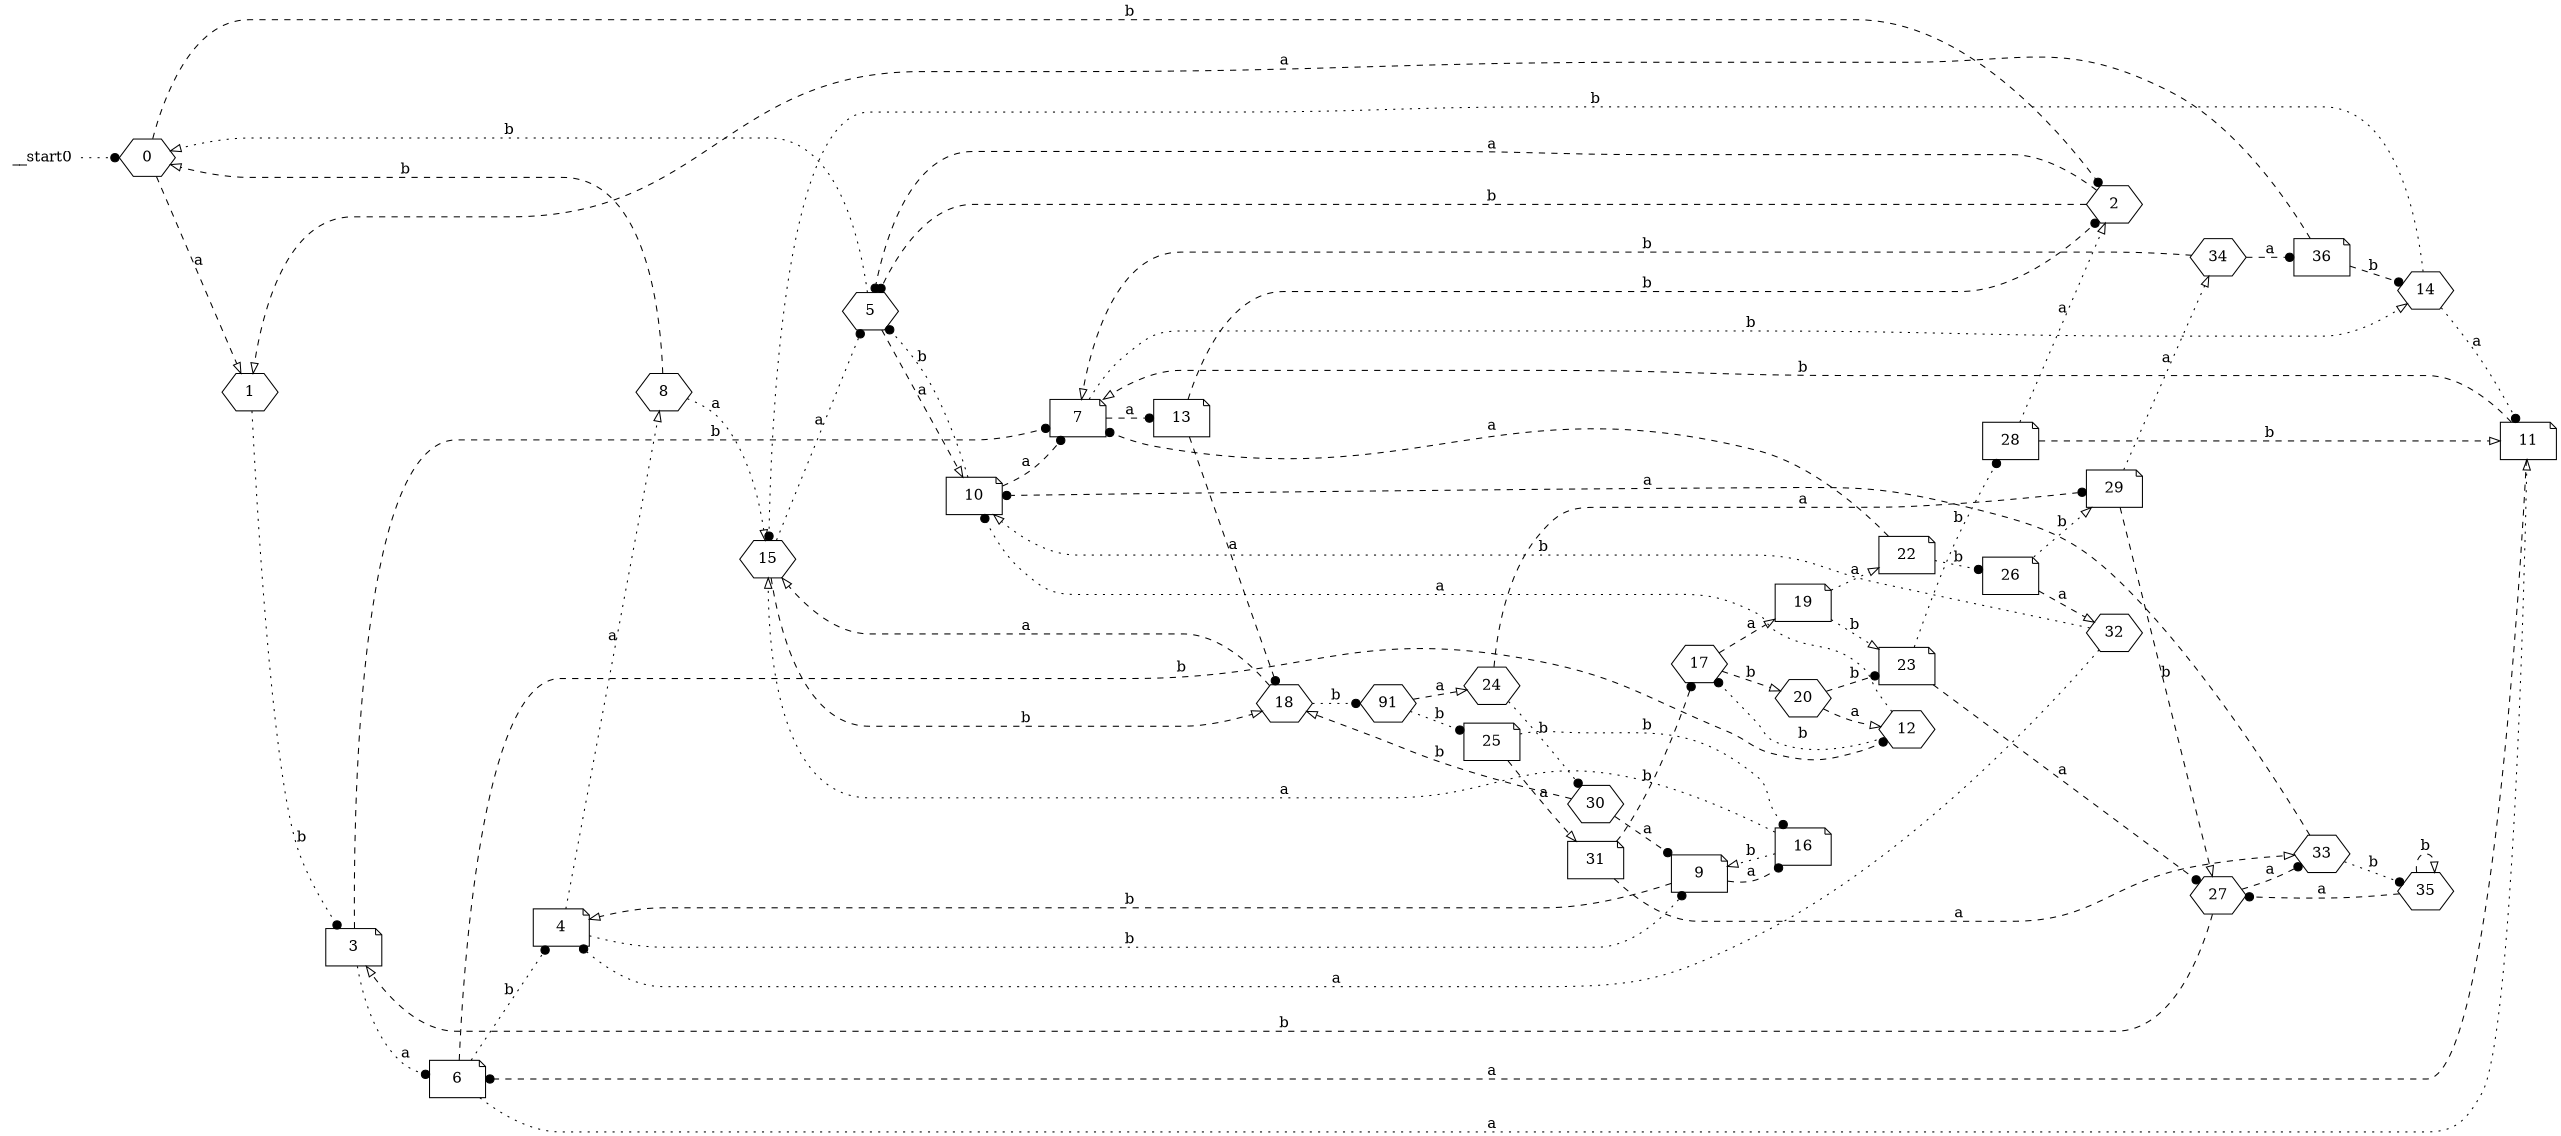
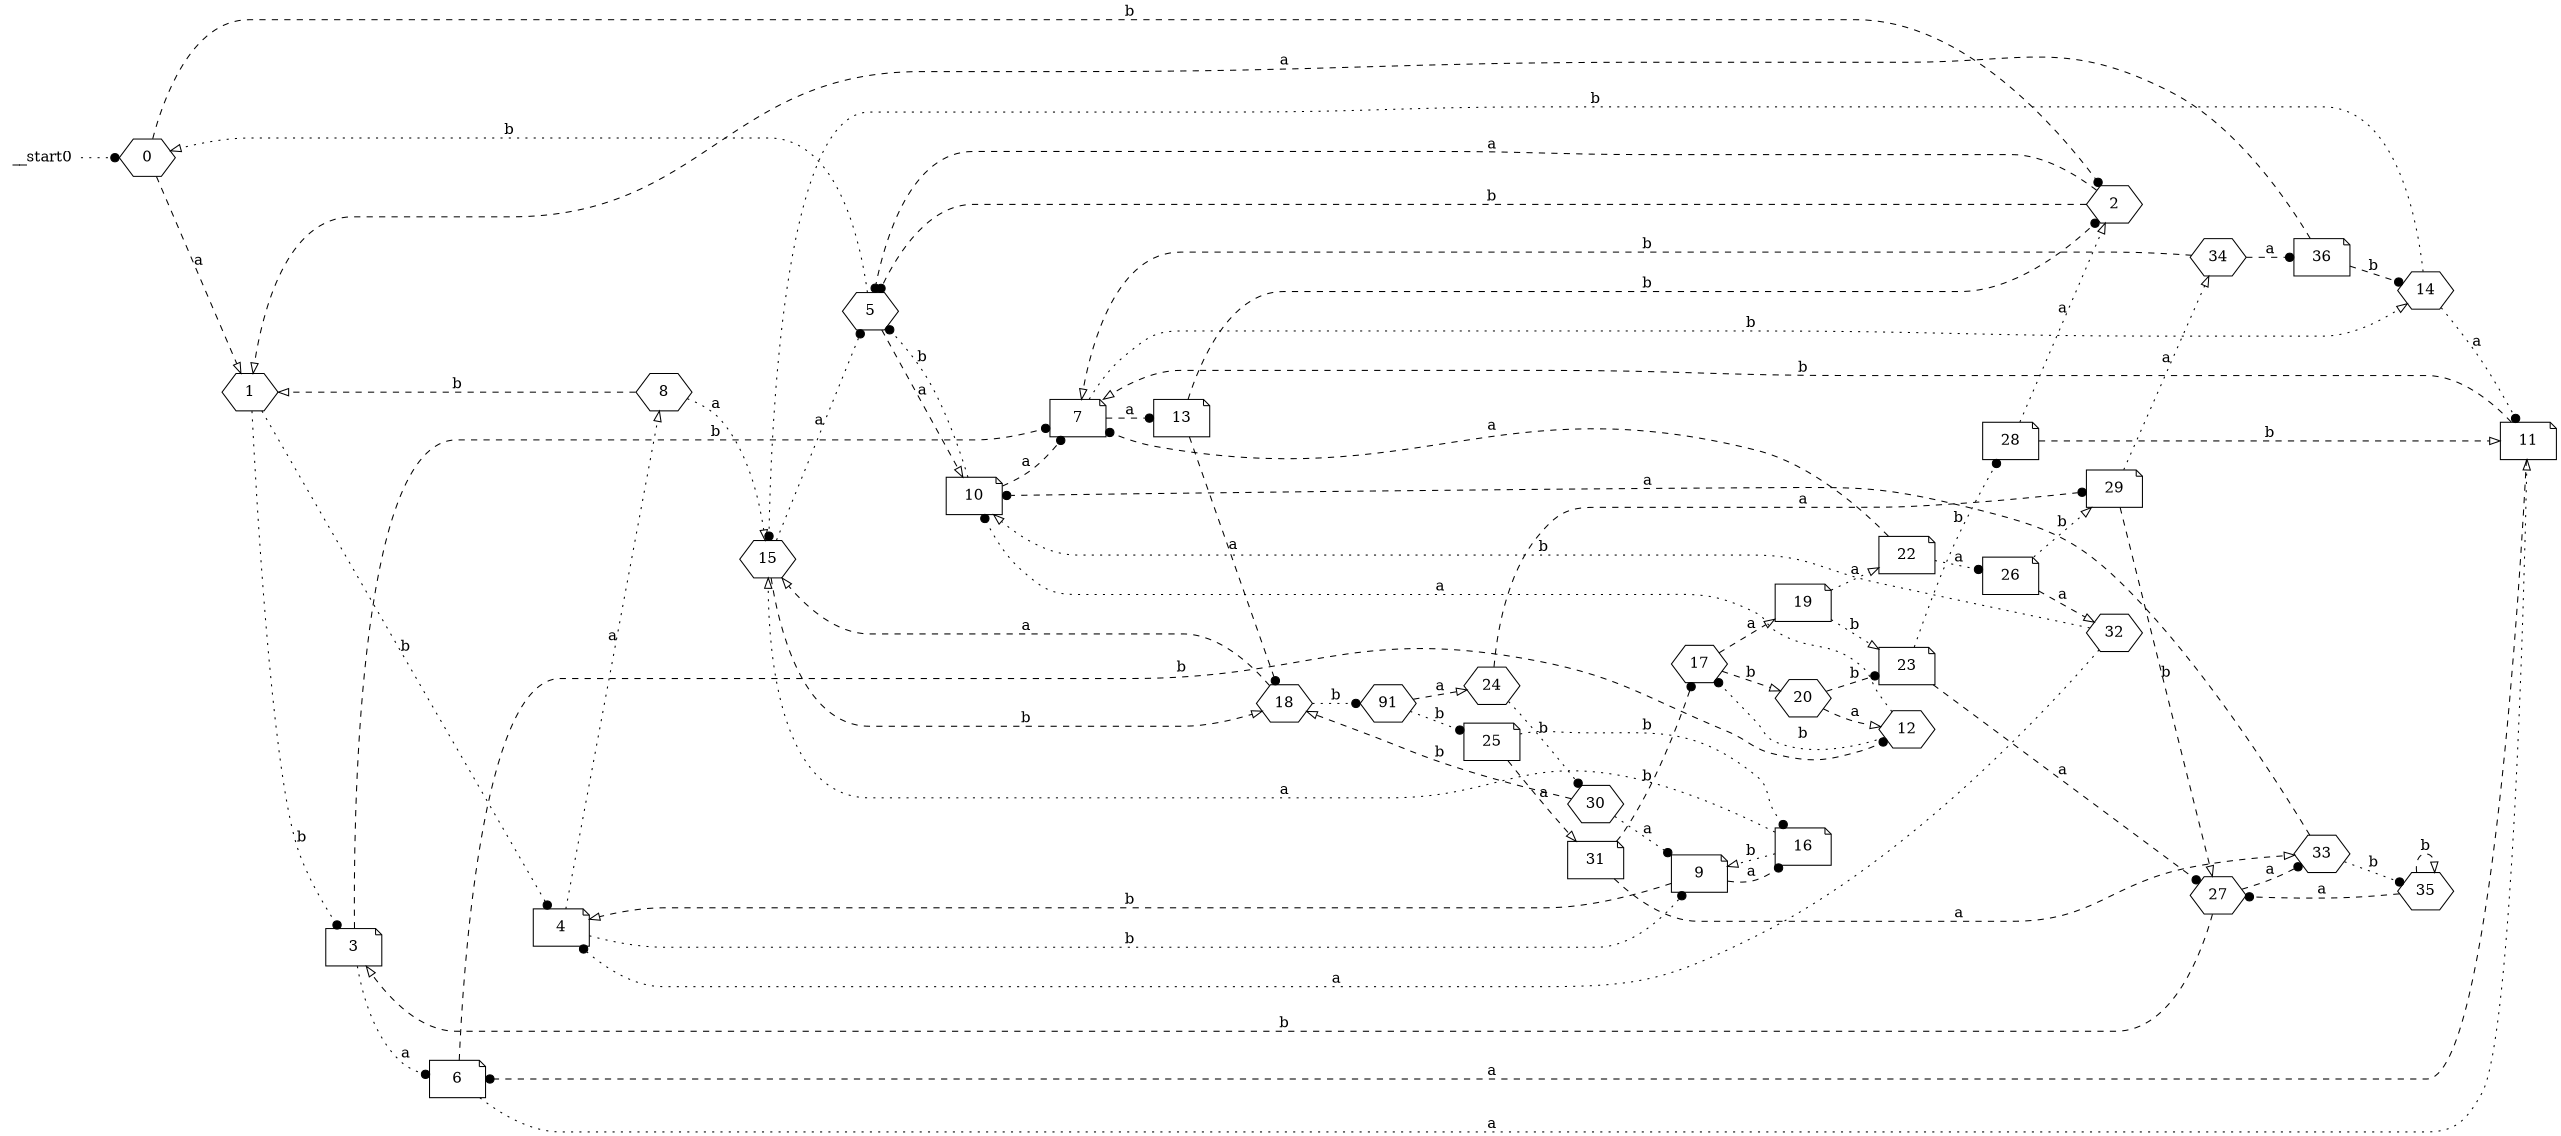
(491, 177) -> (462, 392)
(1959, 558) -> (1959, 558)
(1640, 833) -> (1640, 833)
(507, 1007) -> (404, 656)
